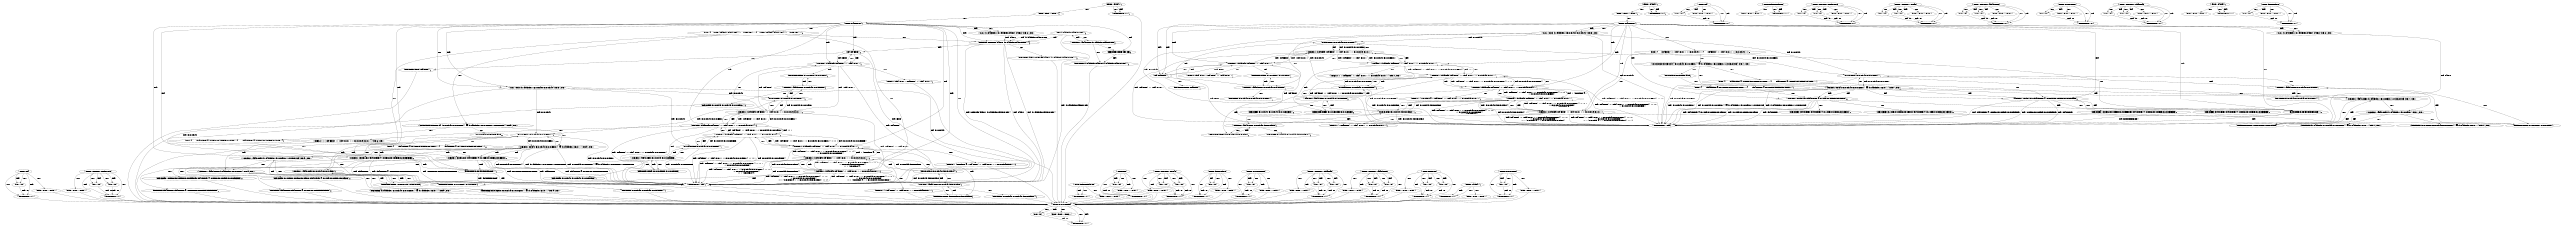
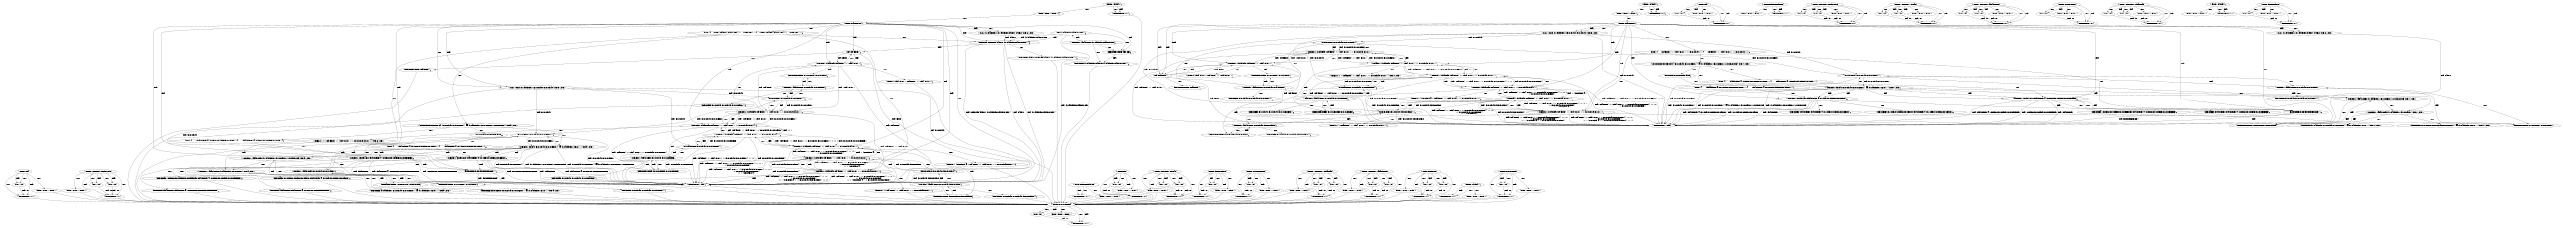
(1081, 38) -> (1113, 36)
